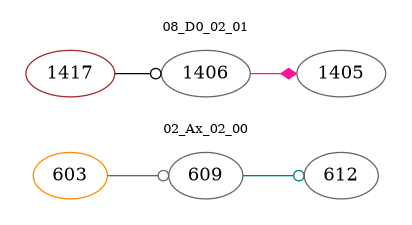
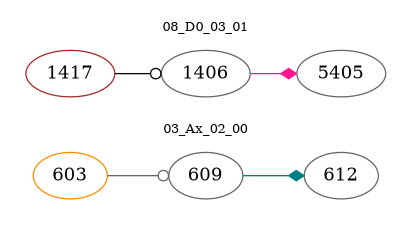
(206, 28) -> (206, 28)
(341, 74) -> (341, 74)
(206, 130) -> (206, 130)
(268, 176) -> (266, 176)
